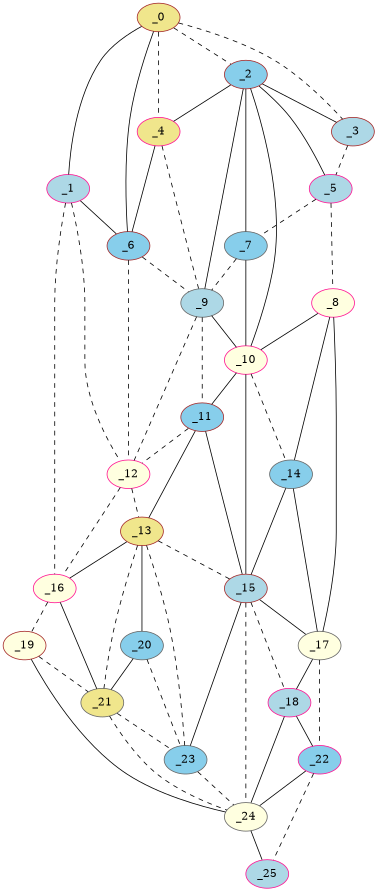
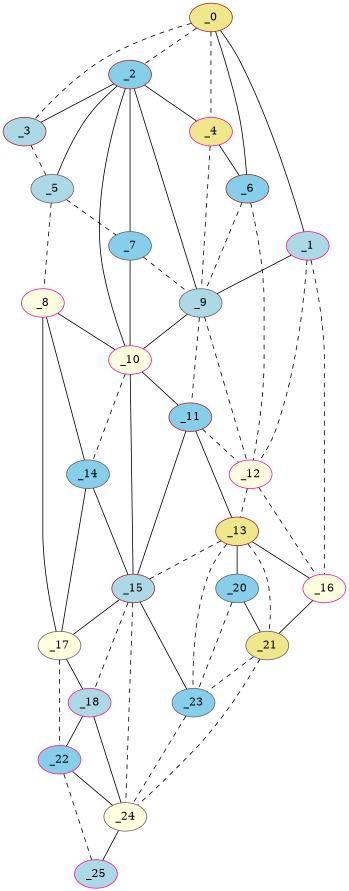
(331, 189) -> (52, 189)
(98, 217) -> (254, 274)
(25, 646) -> none
